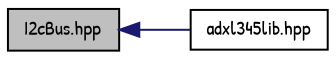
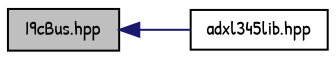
(64, 30) -> (64, 30)
